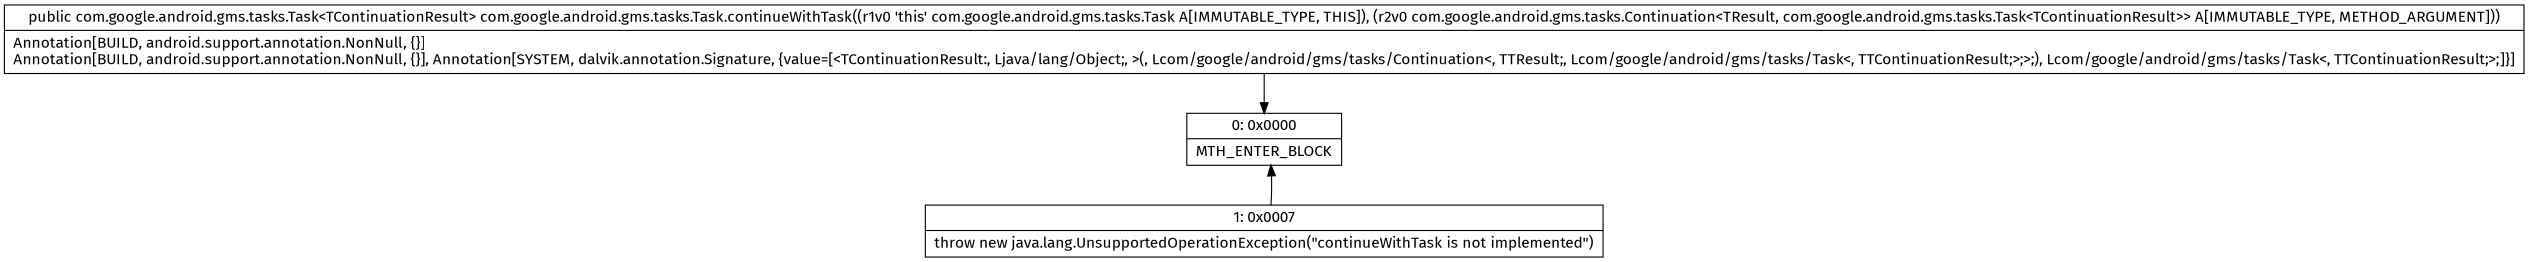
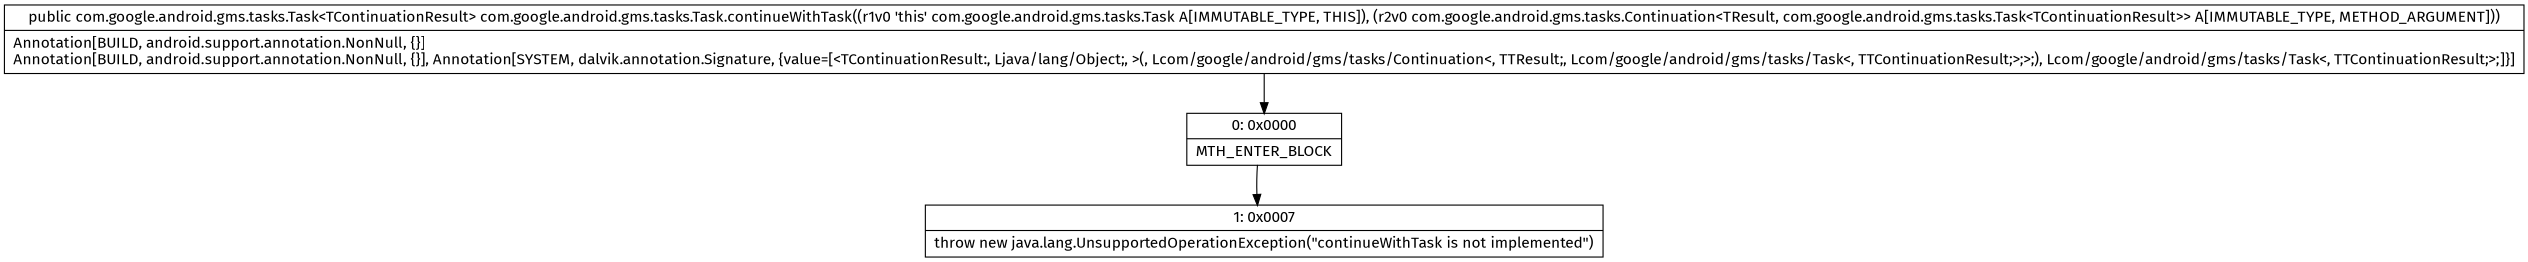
(1272, 191) -> (1257, 180)
